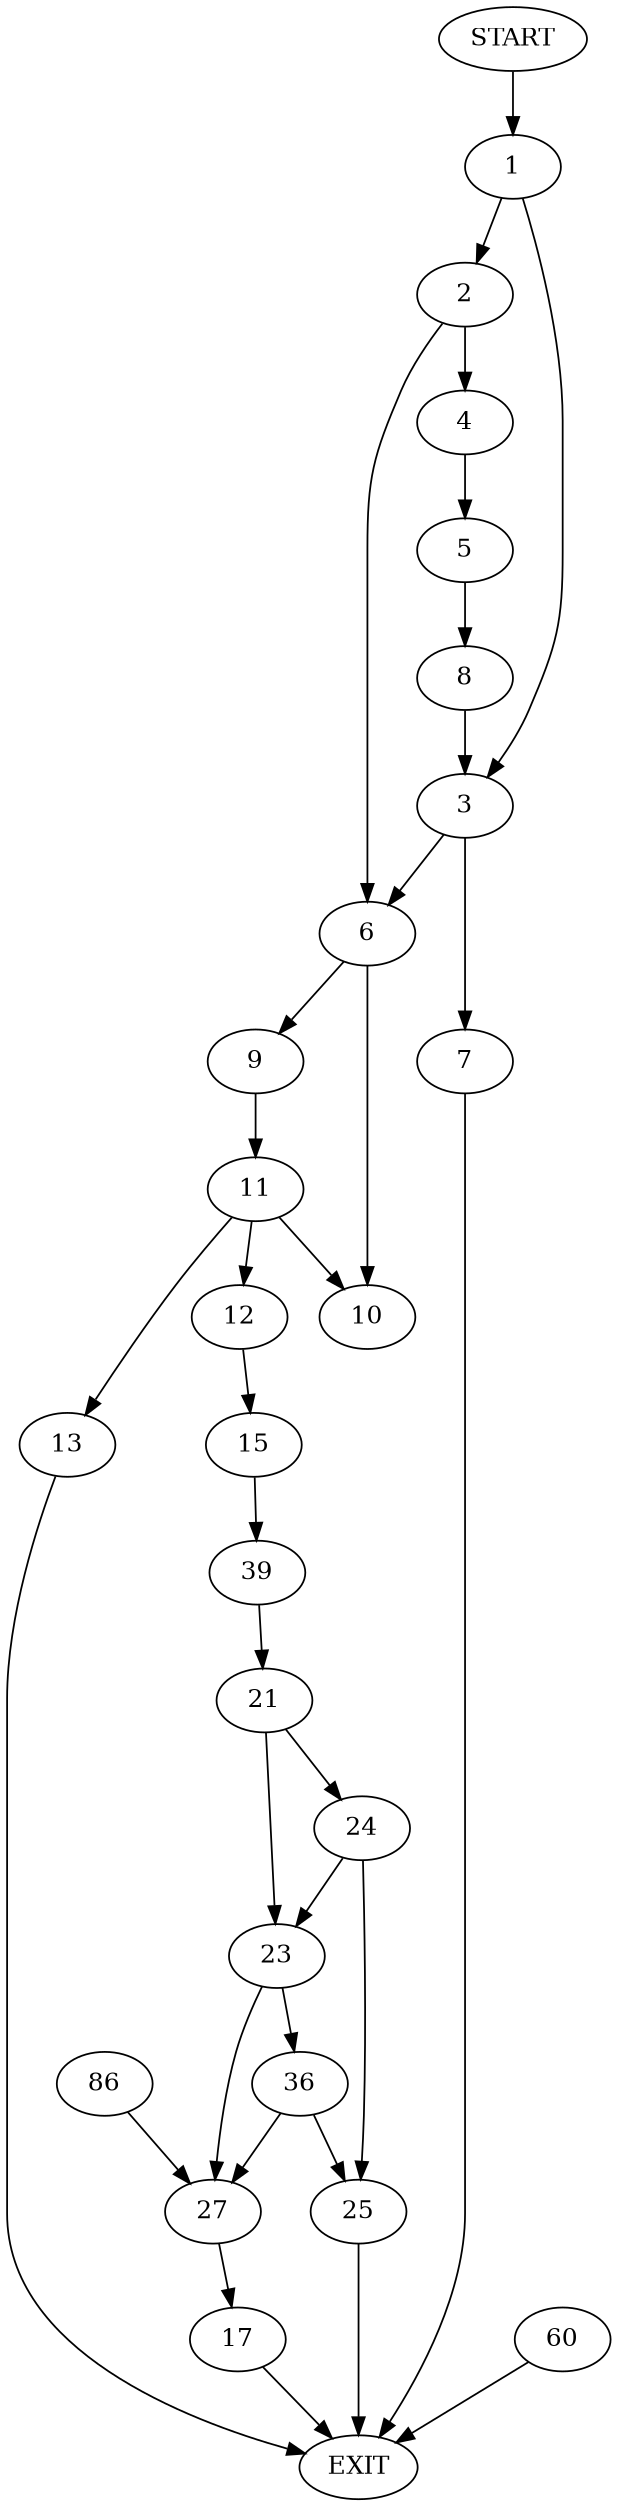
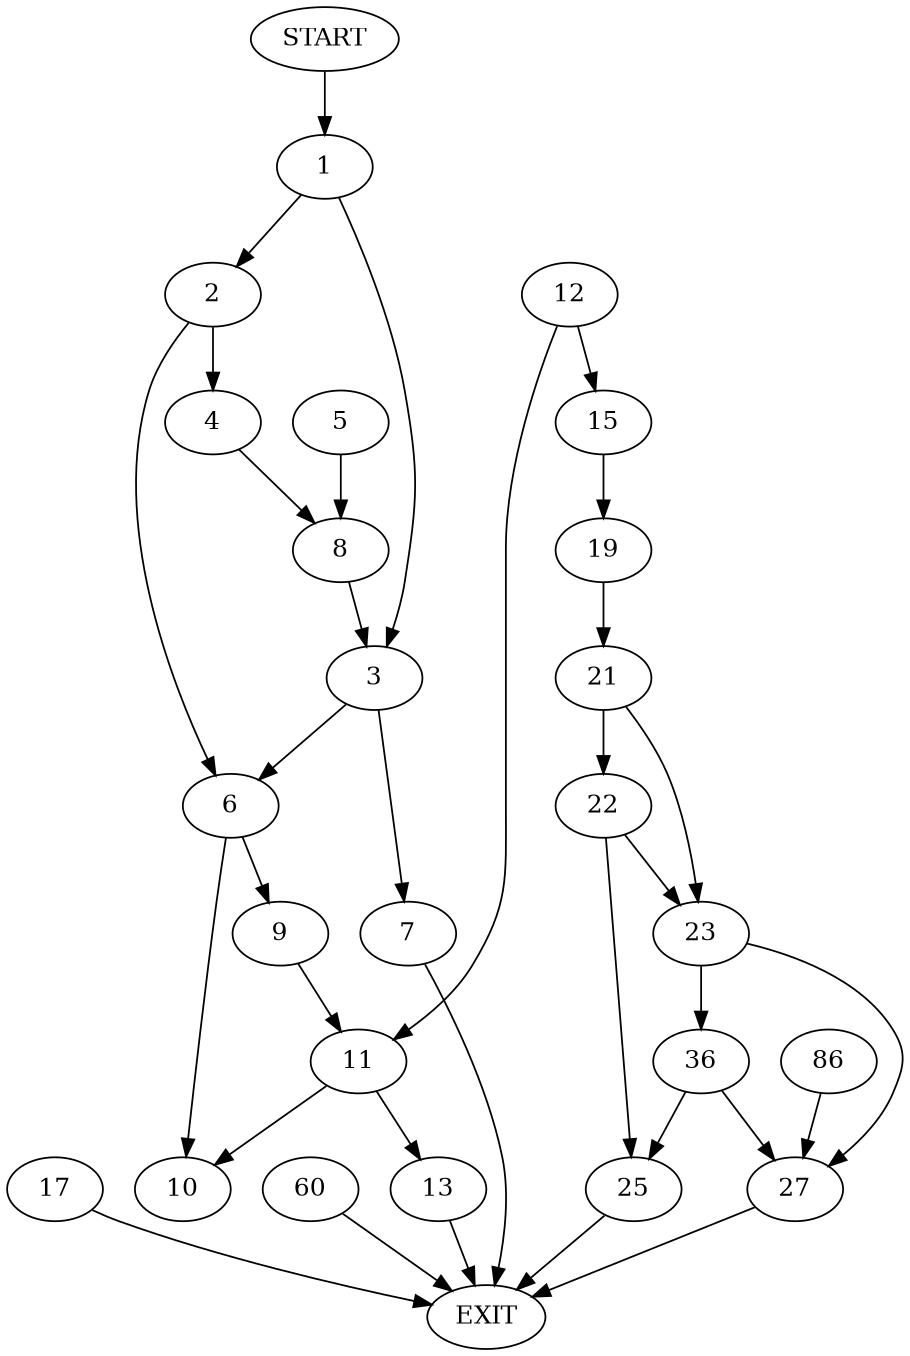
(465, 478) -> (270, 480)
(249, 1244) -> (506, 691)
(257, 1573) -> (604, 550)
(362, 1828) -> (604, 806)
(224, 2266) -> (652, 1249)
